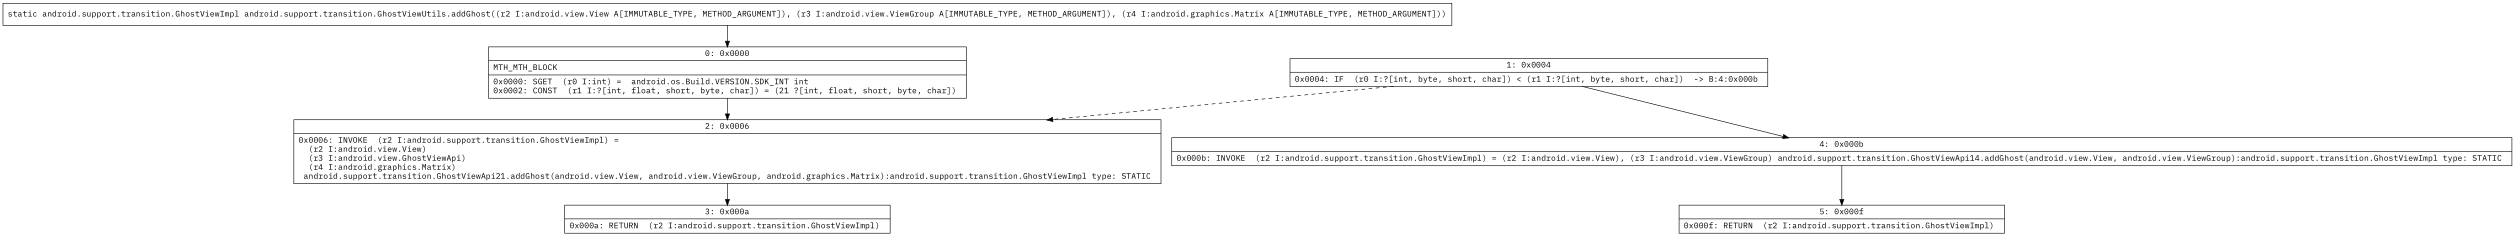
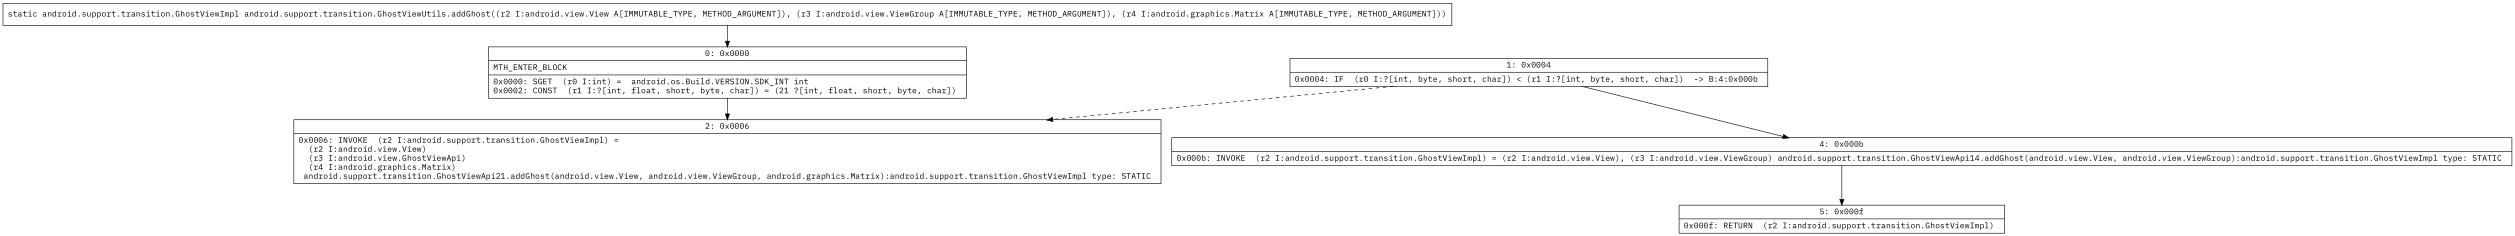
(526, 67) -> (530, 67)
(727, 219) -> none
